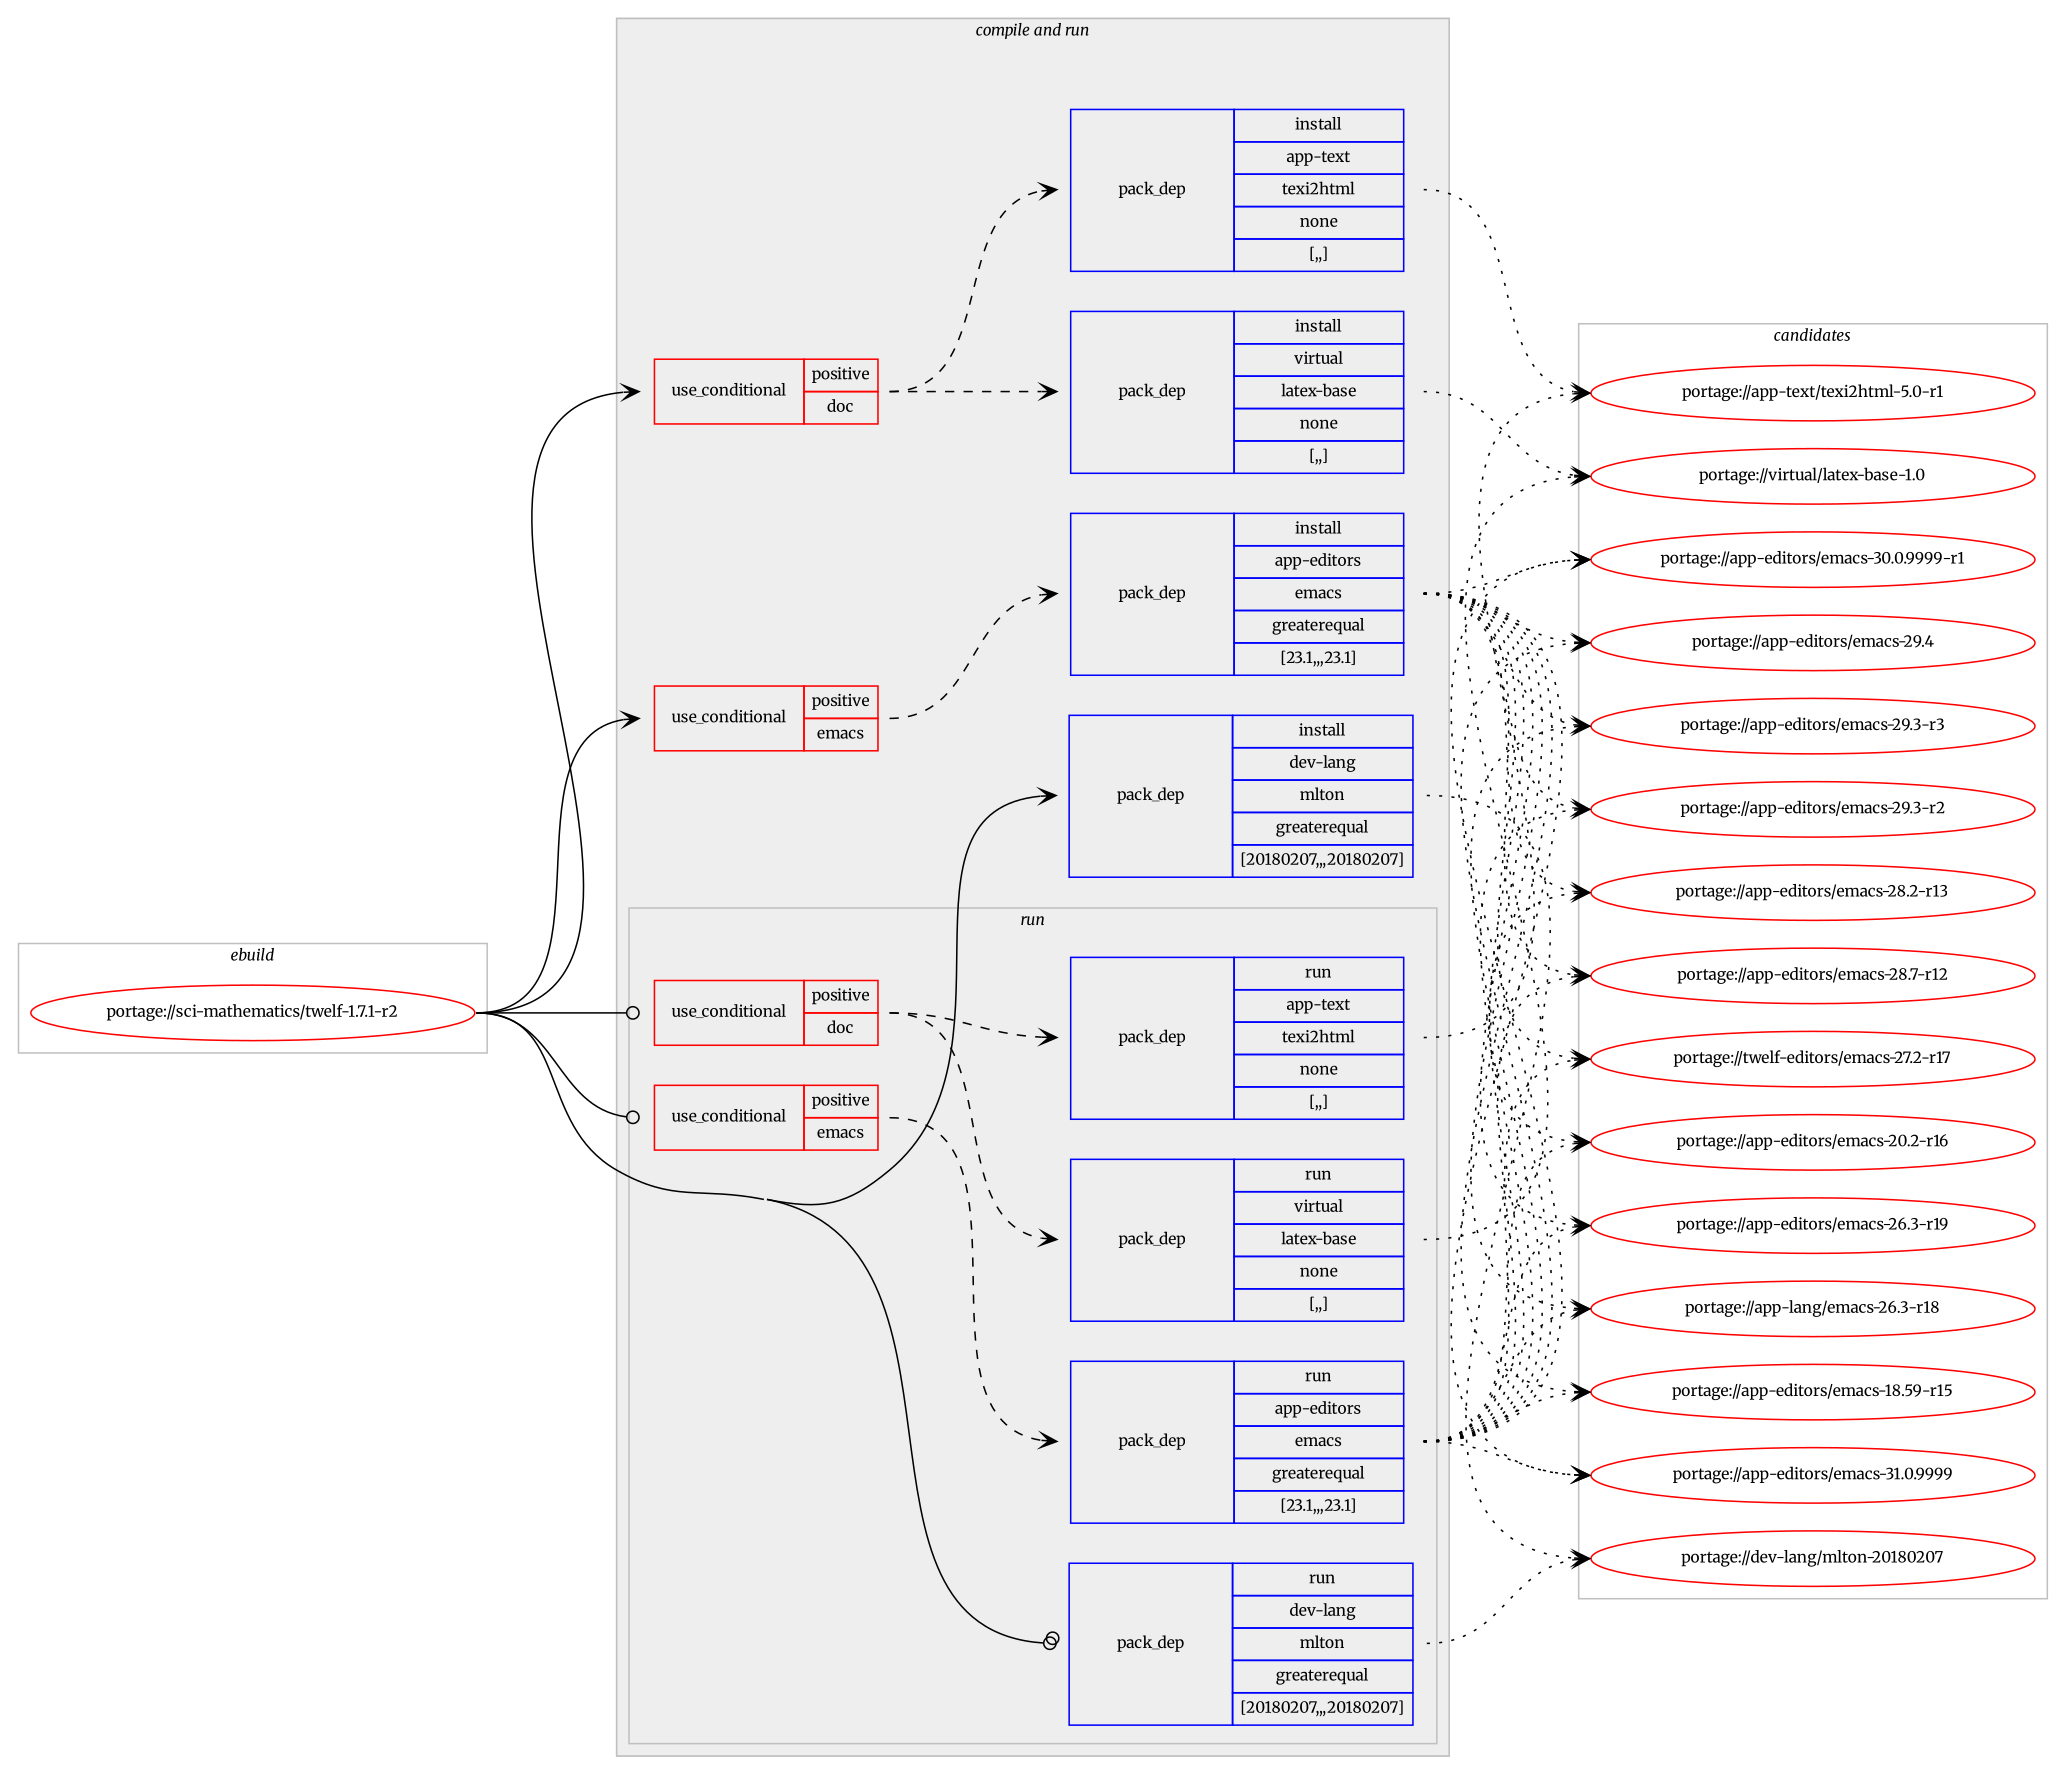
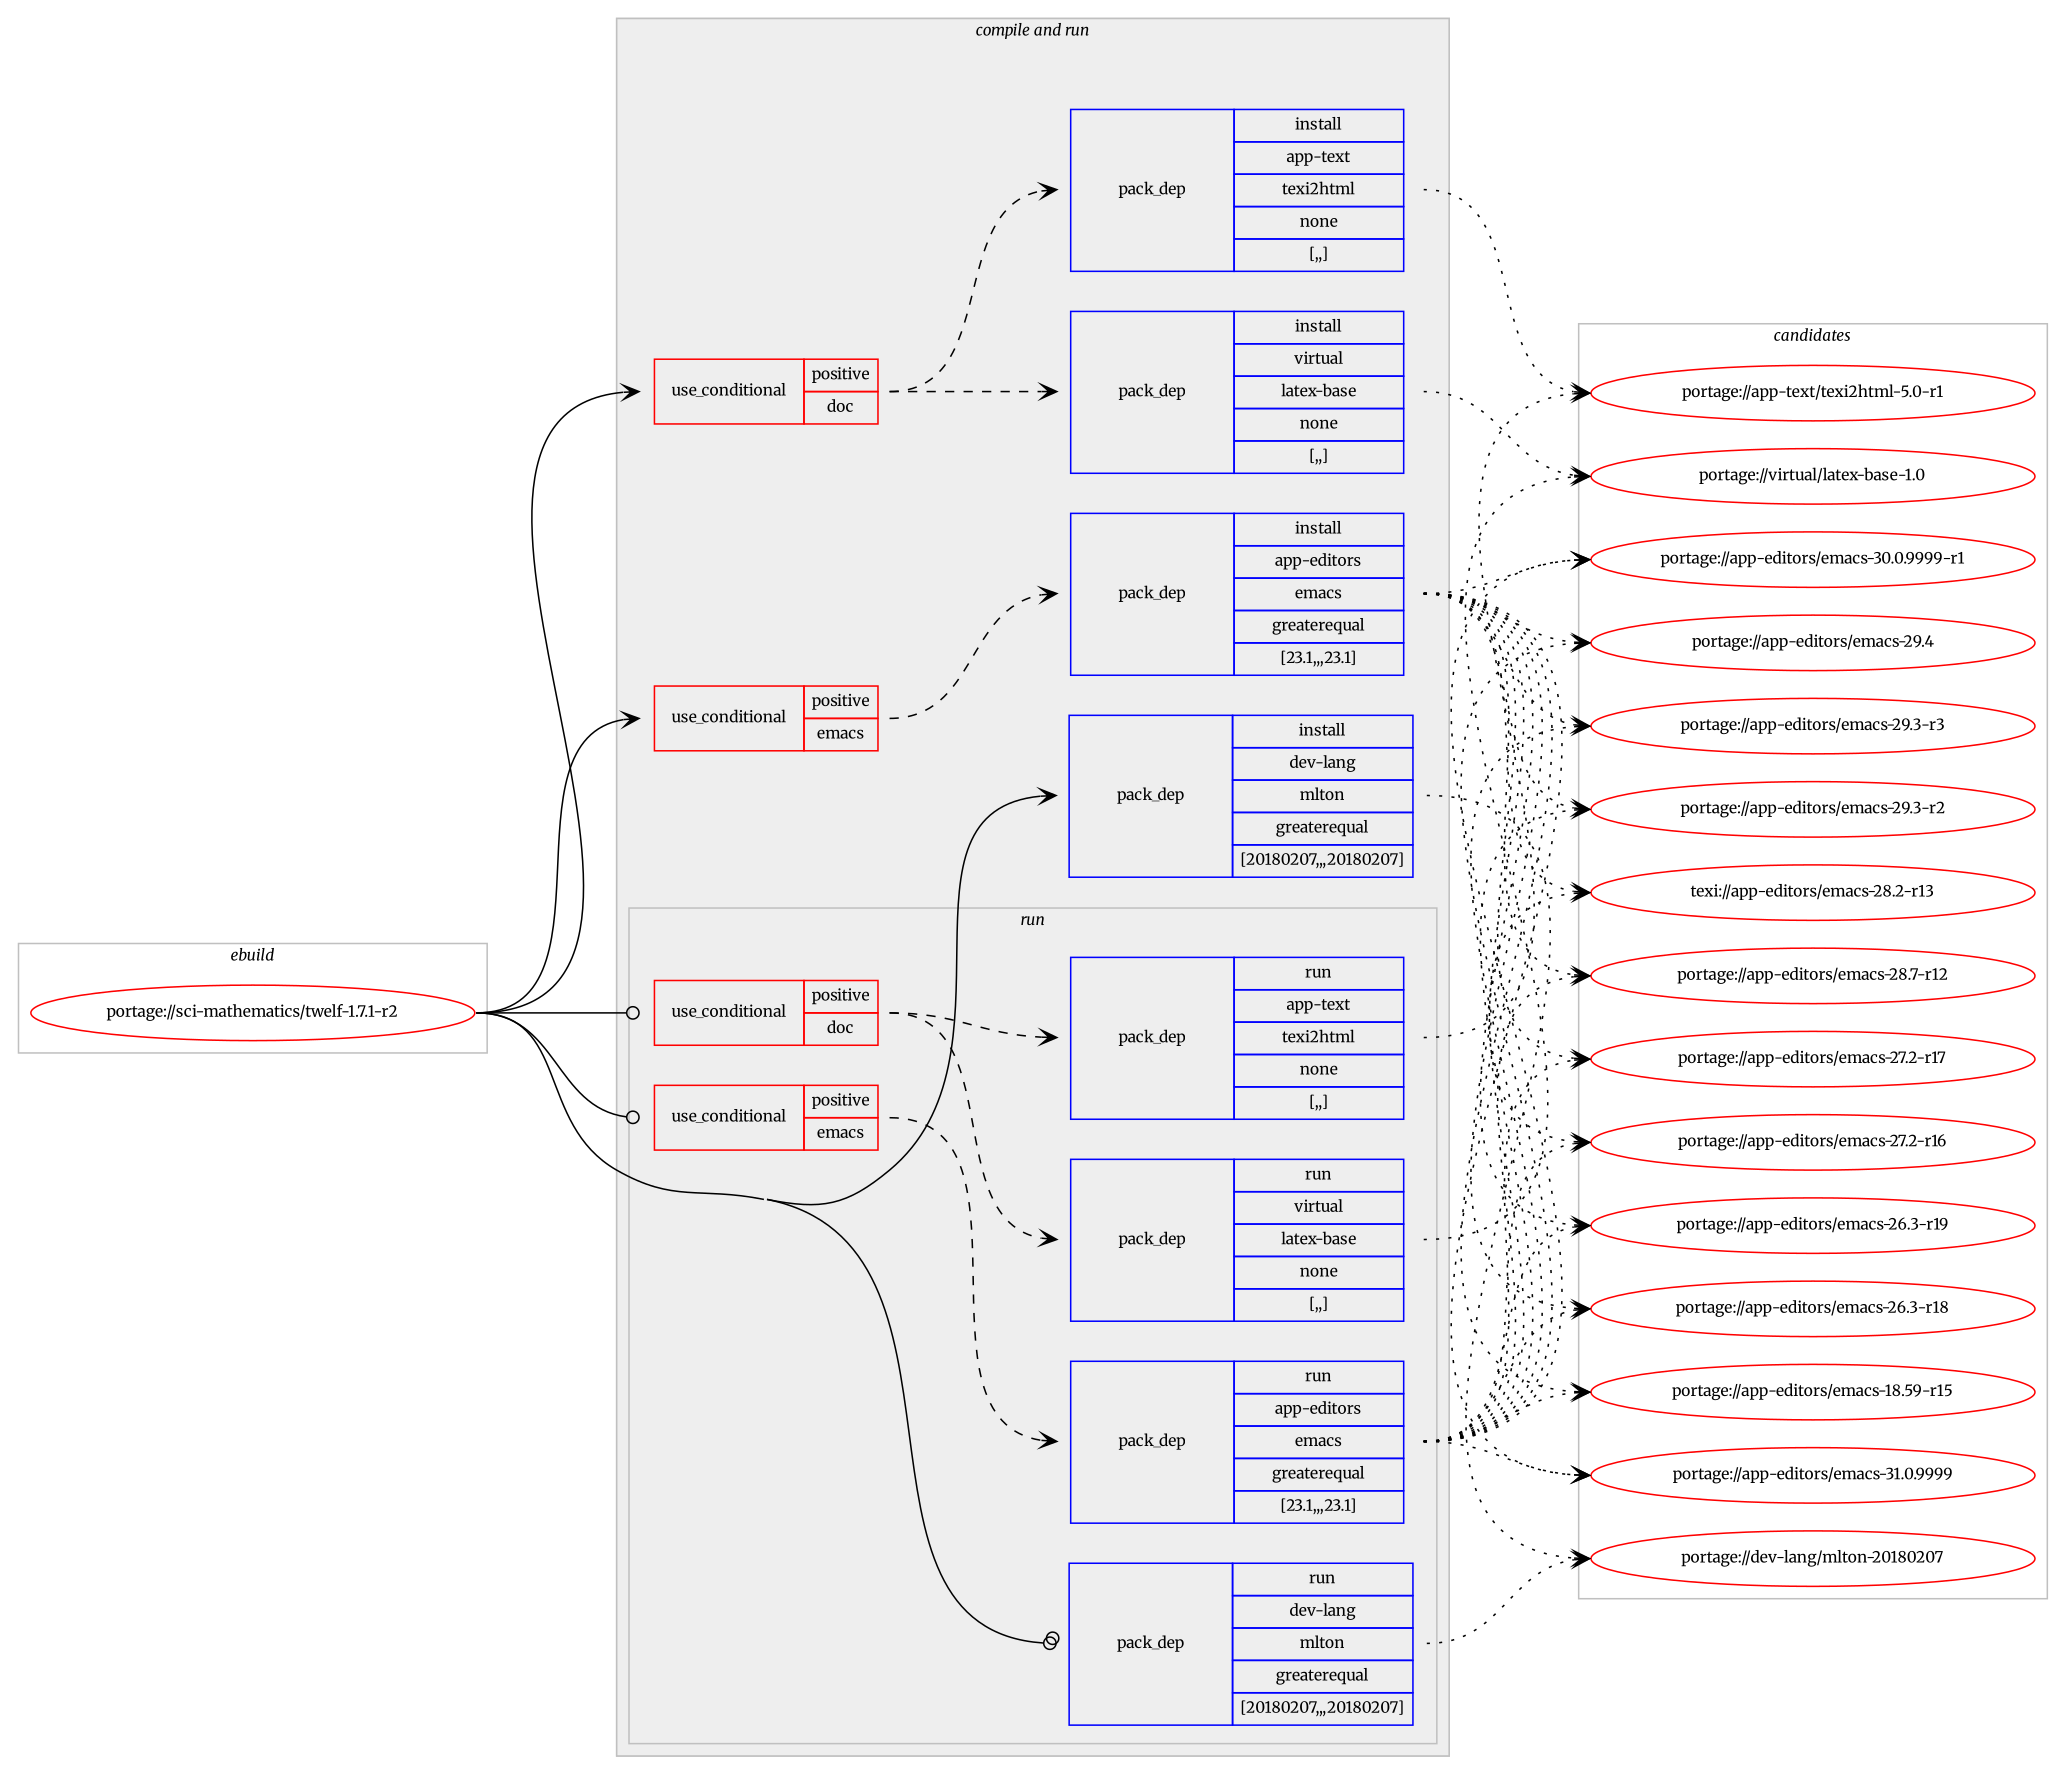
(1813, 893) -> (1813, 893)
(1813, 1059) -> (1813, 1059)
(1813, 1142) -> (1813, 1142)
(1813, 1309) -> (1813, 1309)
